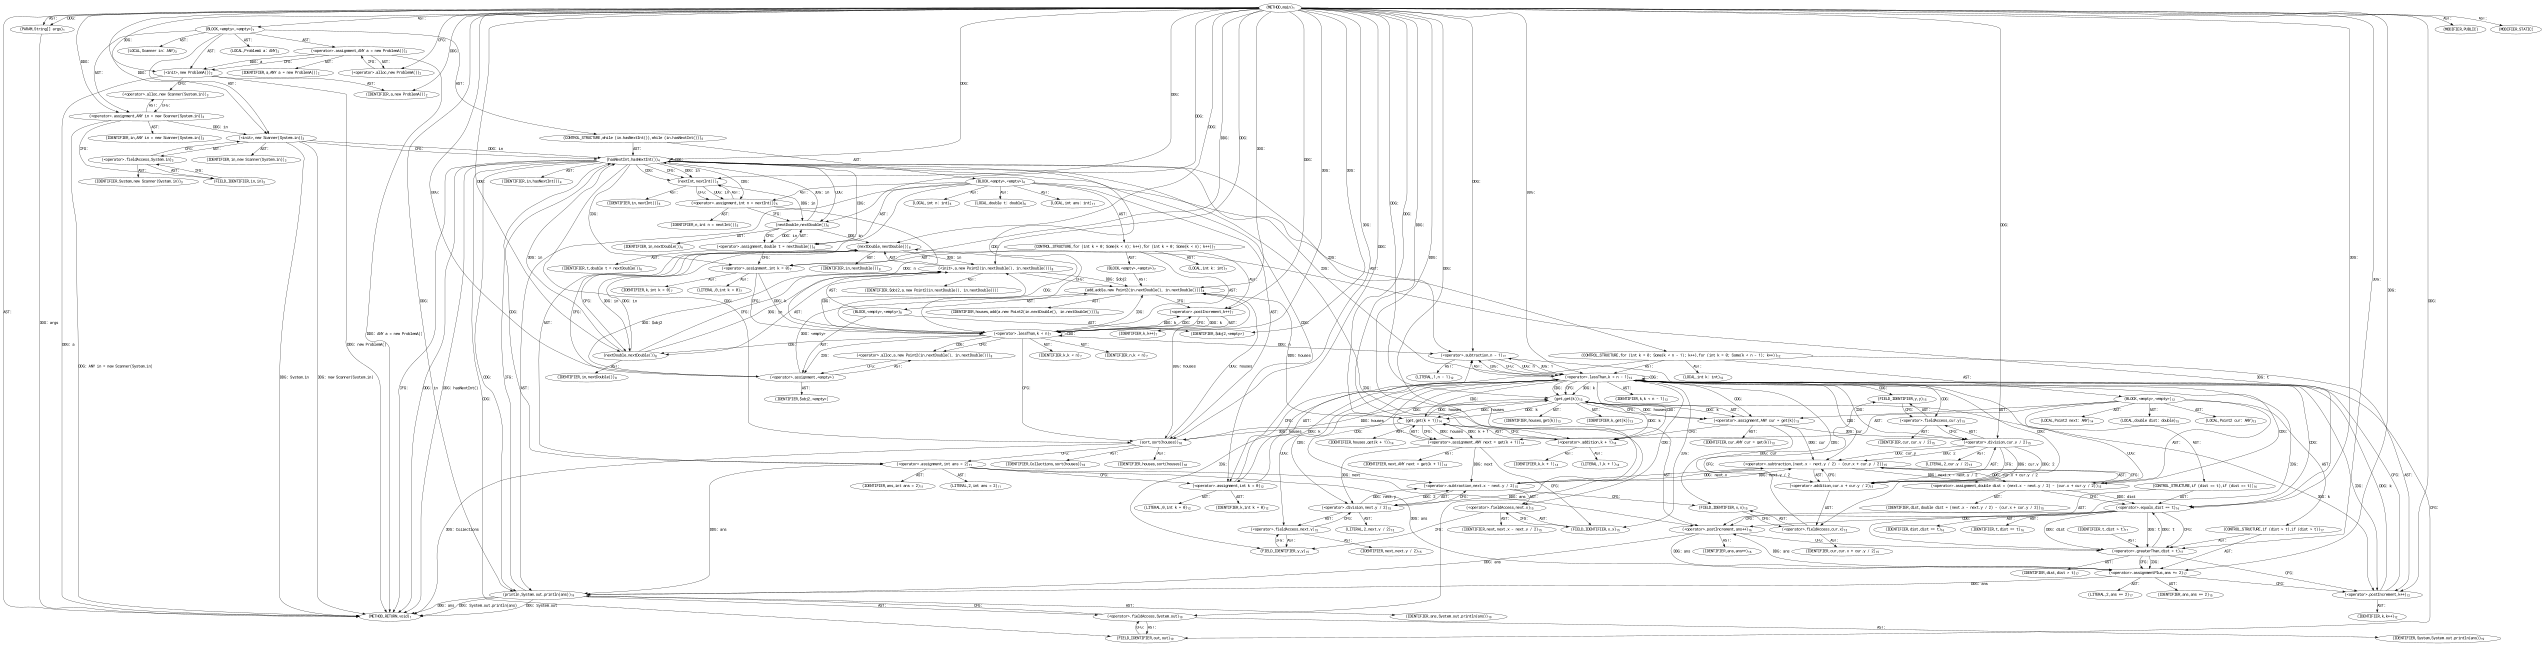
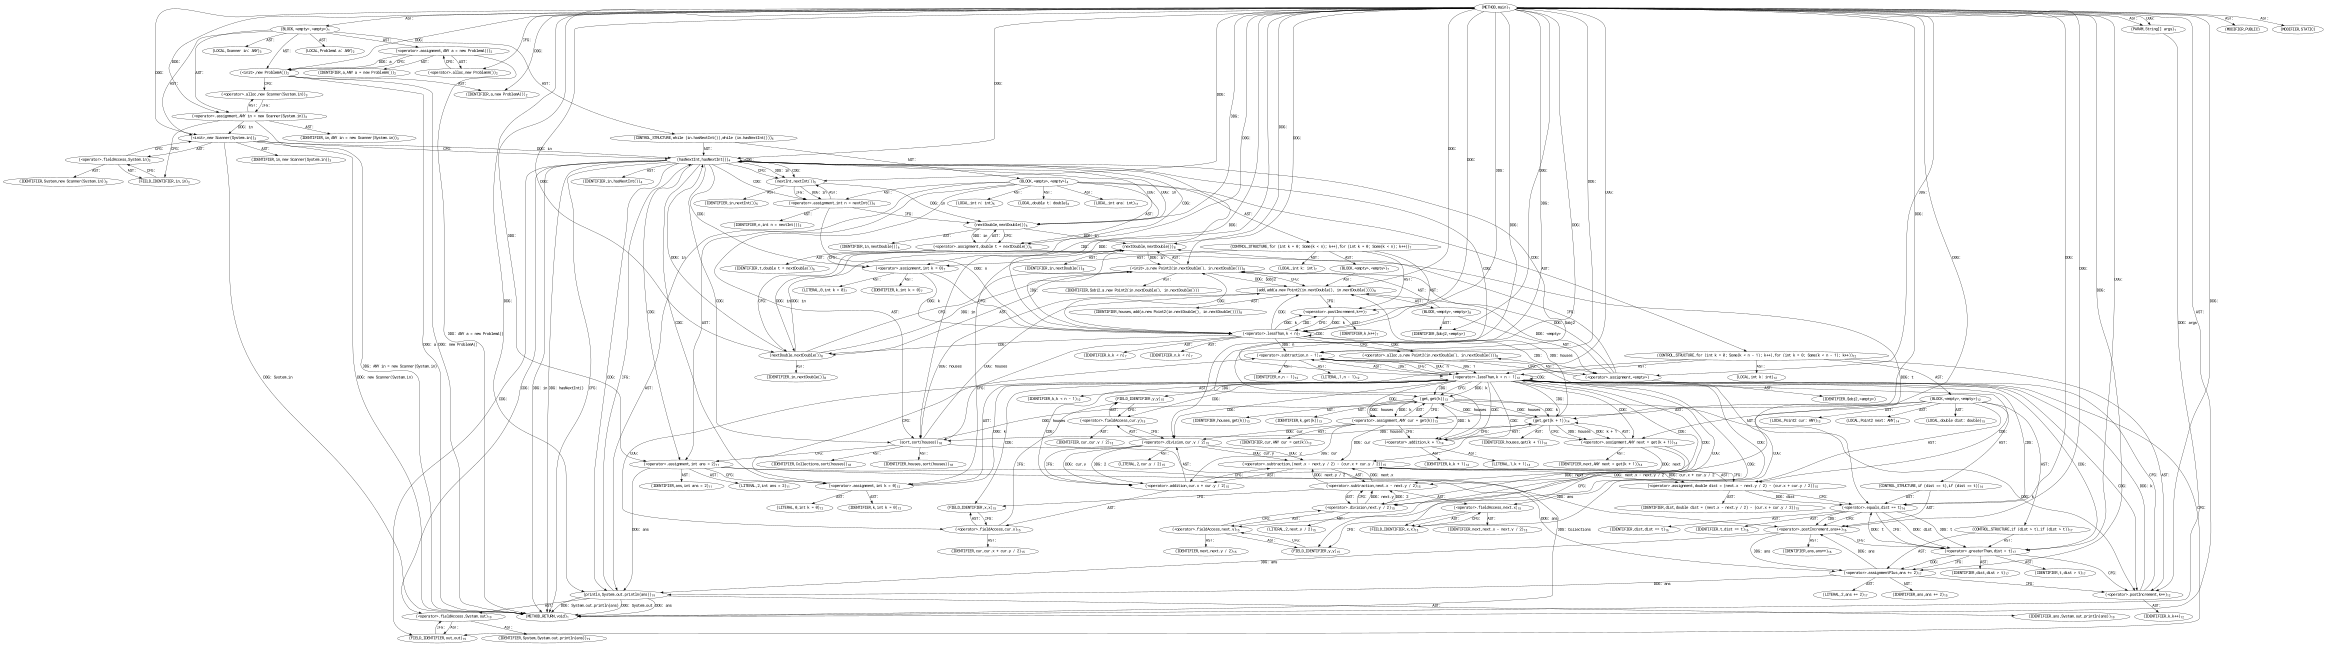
none -> (741, 16)
none -> (1276, 378)
(2124, 540) -> (2020, 562)
(846, 602) -> none
